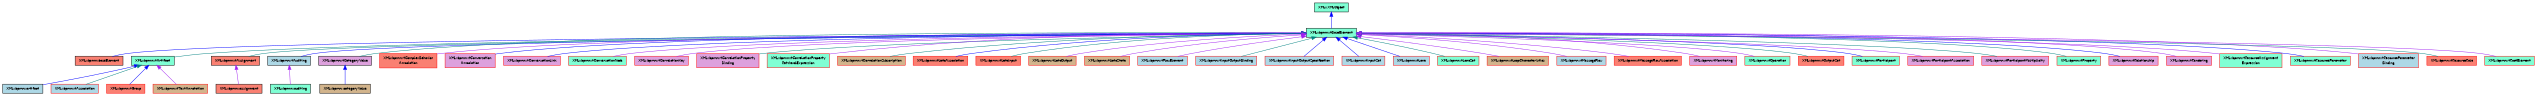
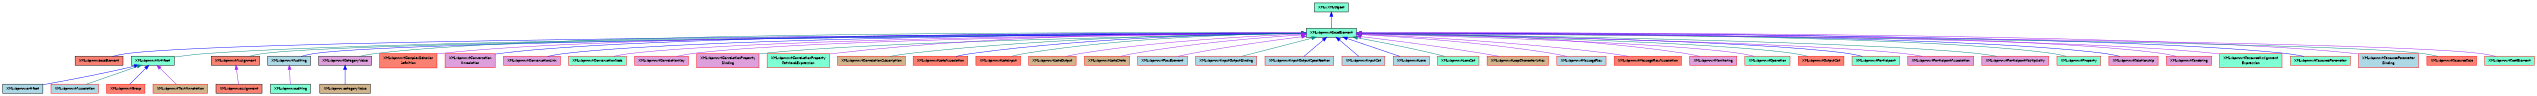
(408, 61) -> (408, 61)
